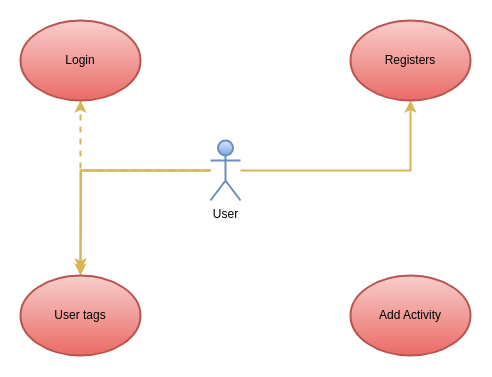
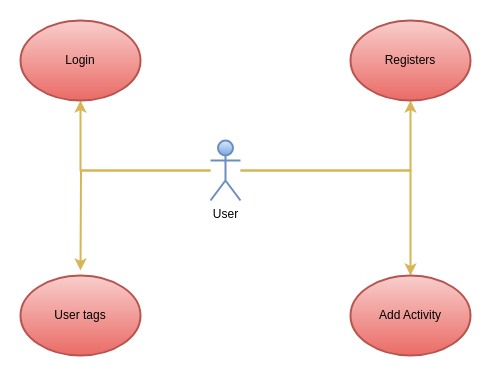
(81, 136) -> (81, 136)
(81, 266) -> (411, 219)
